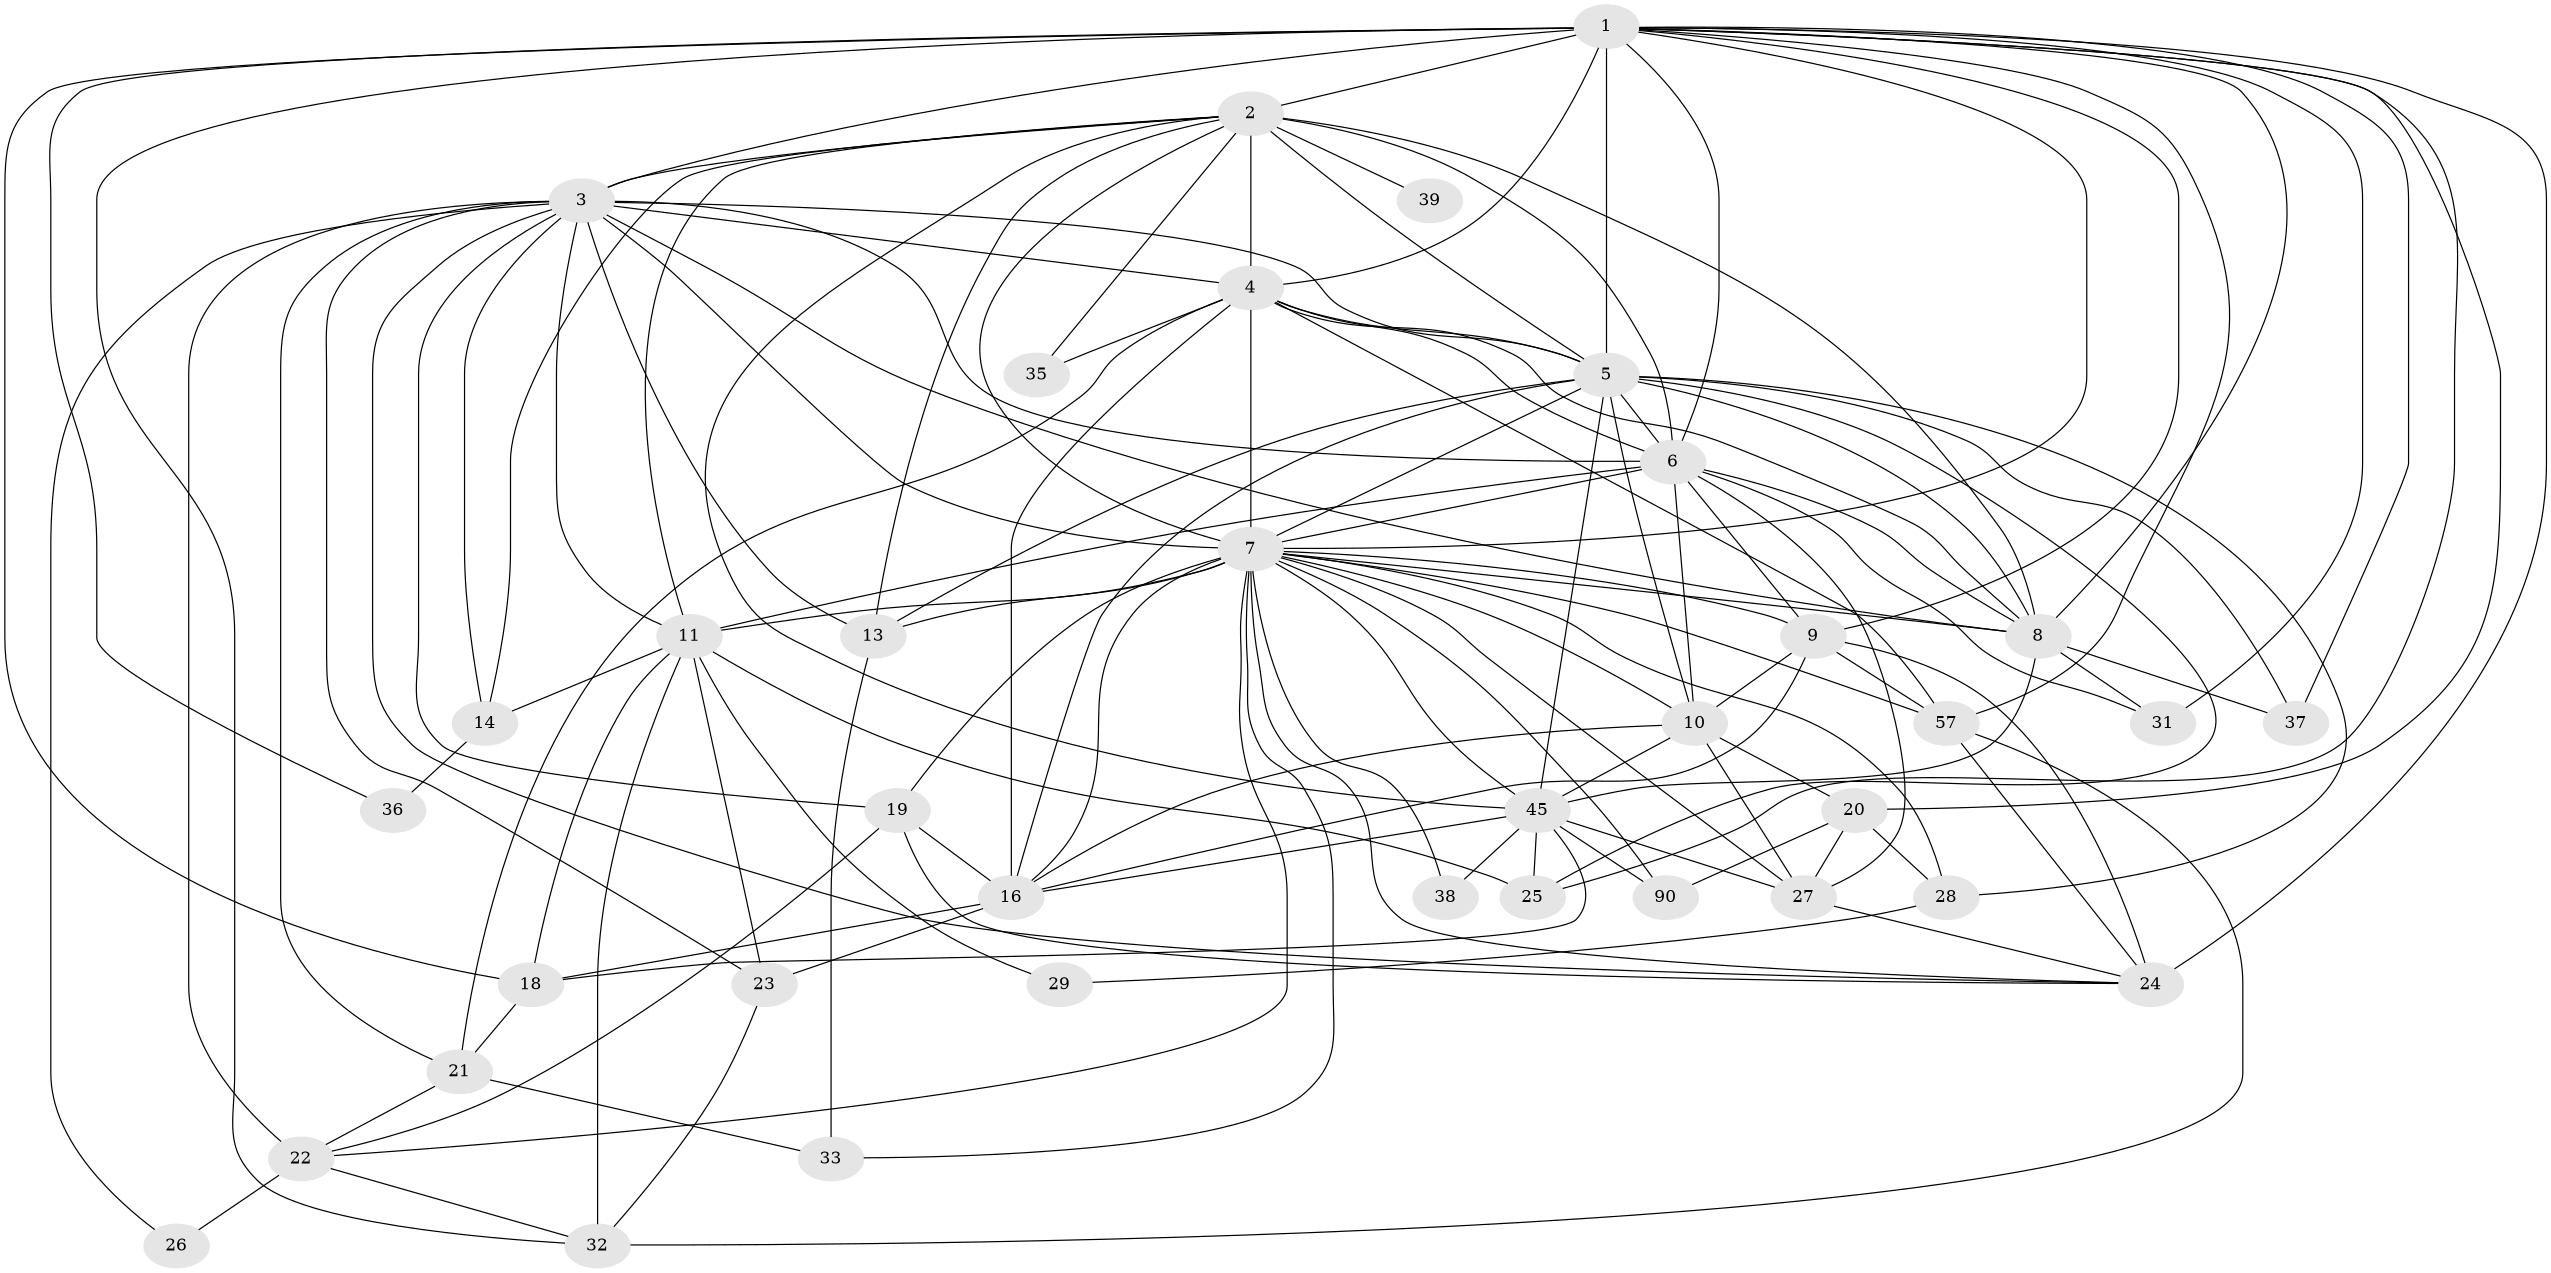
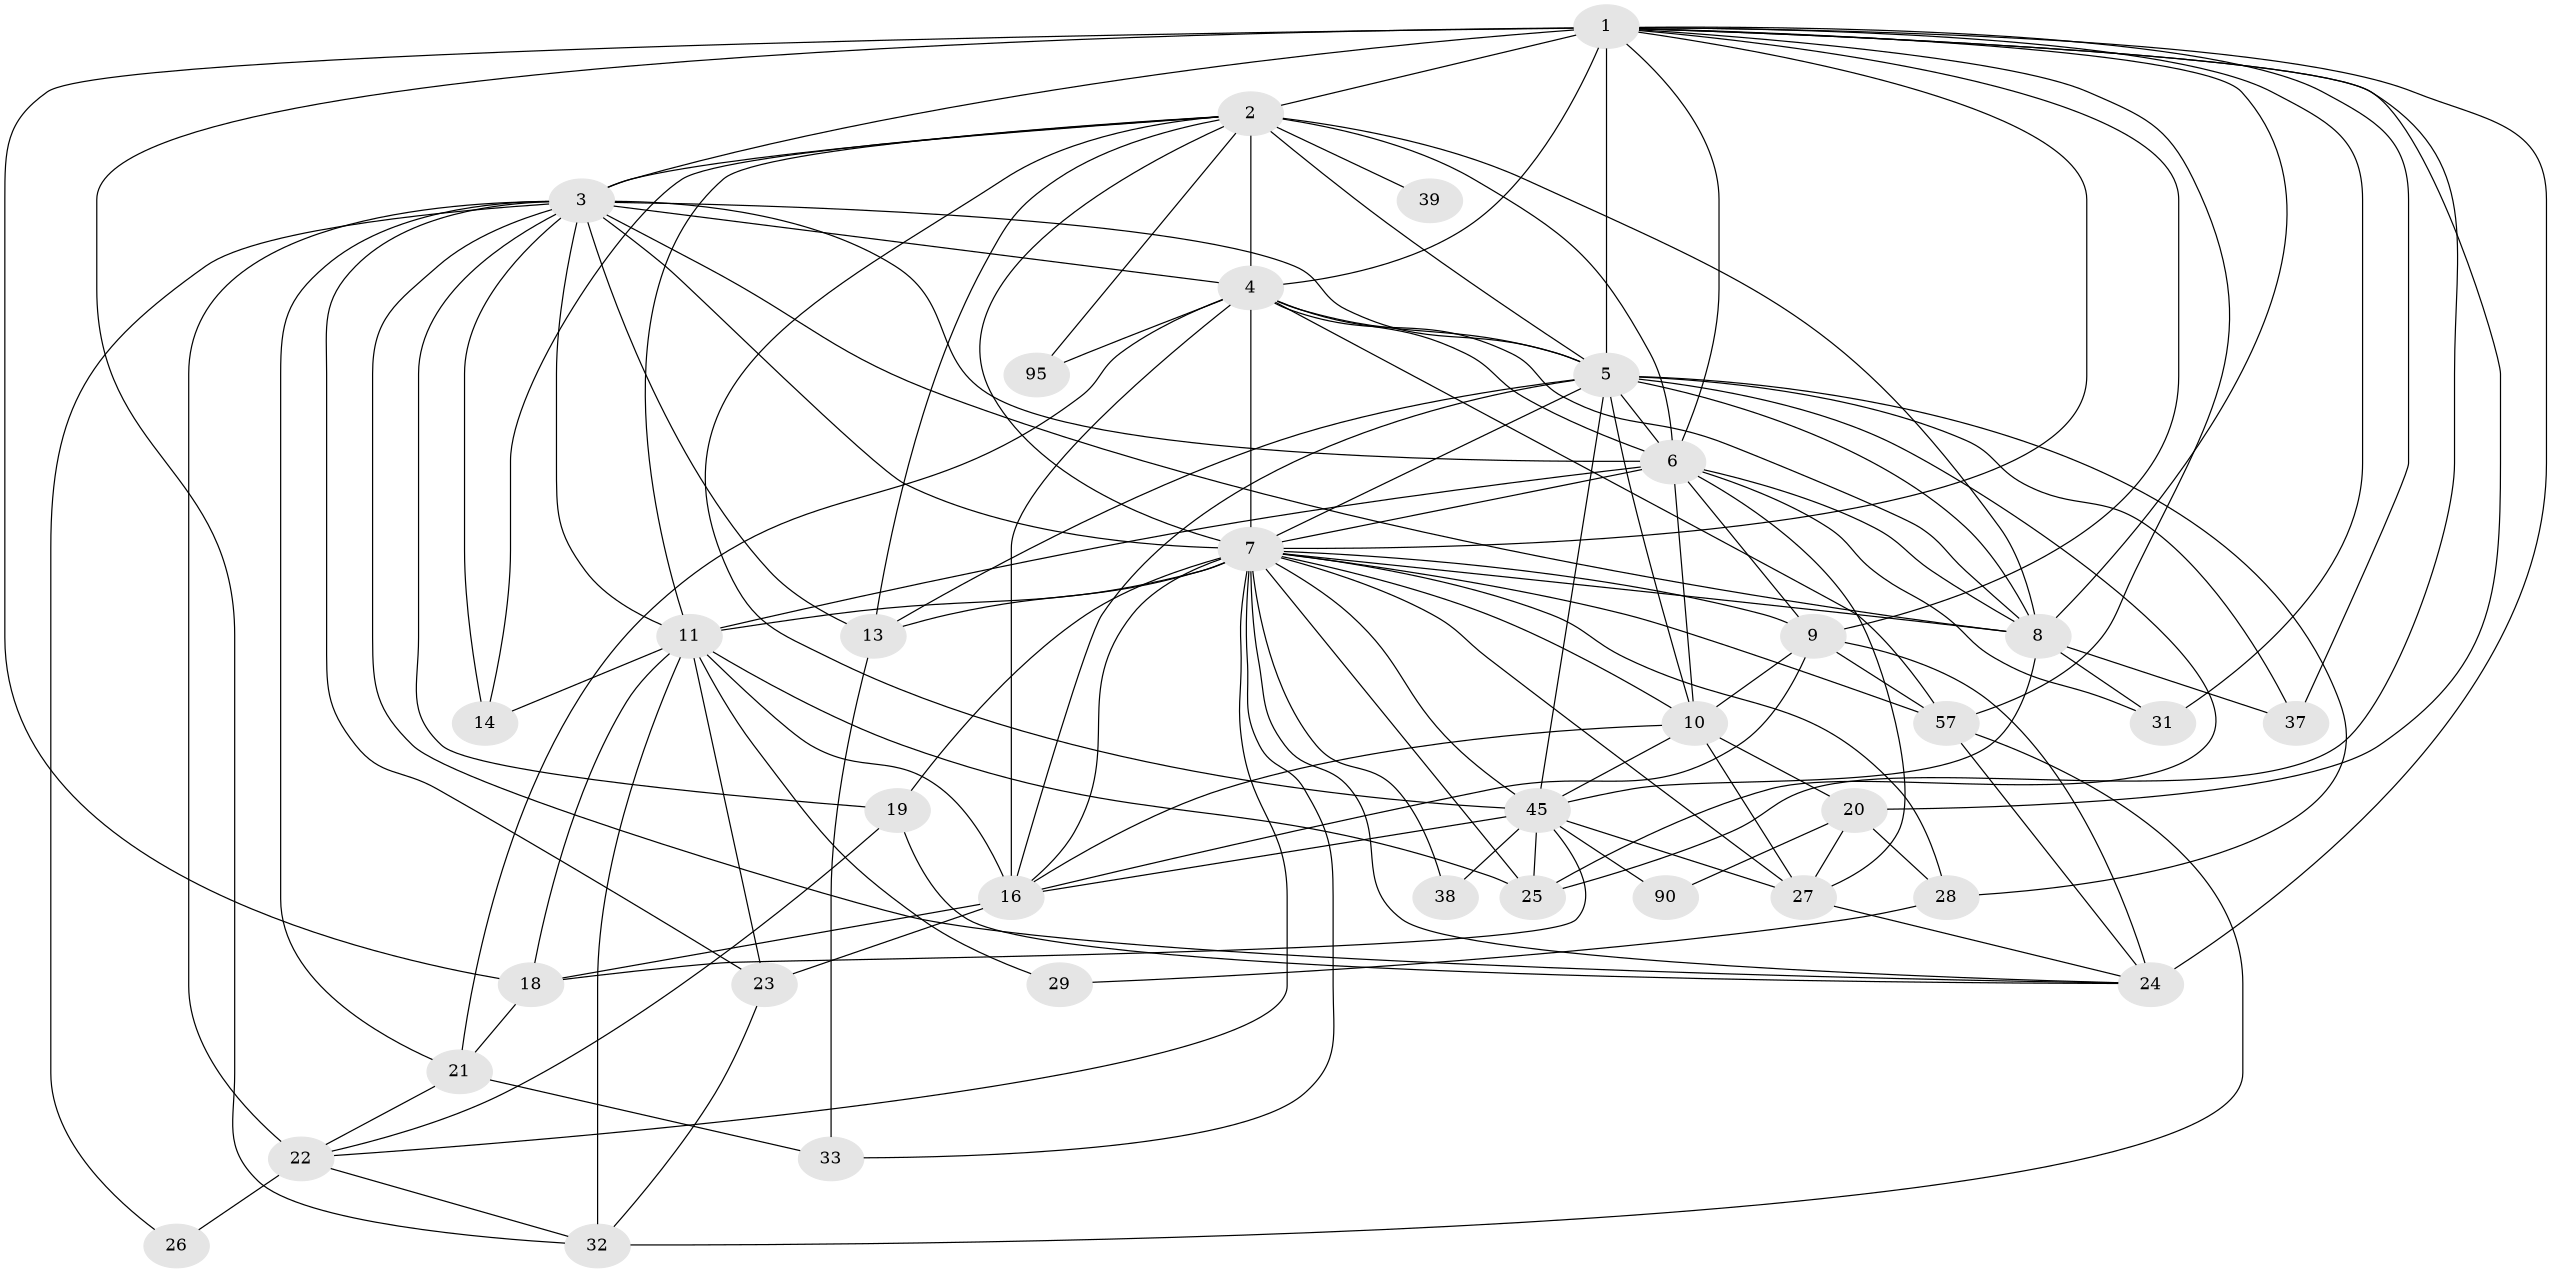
(1037, 375) -> (1037, 375)
(1488, 692) -> (1392, 724)
(393, 811) -> none
(955, 854) -> (862, 763)
